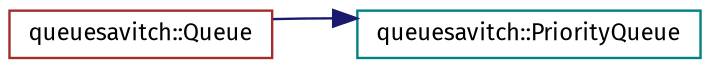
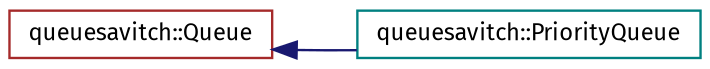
(303, 19) -> (327, 50)
